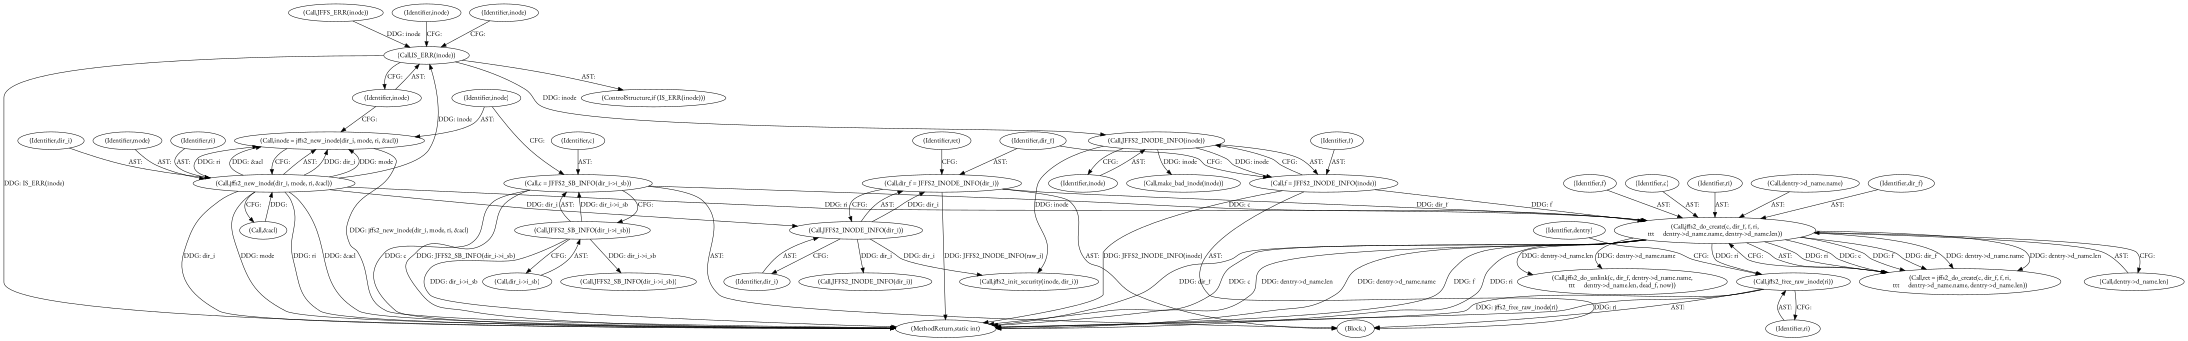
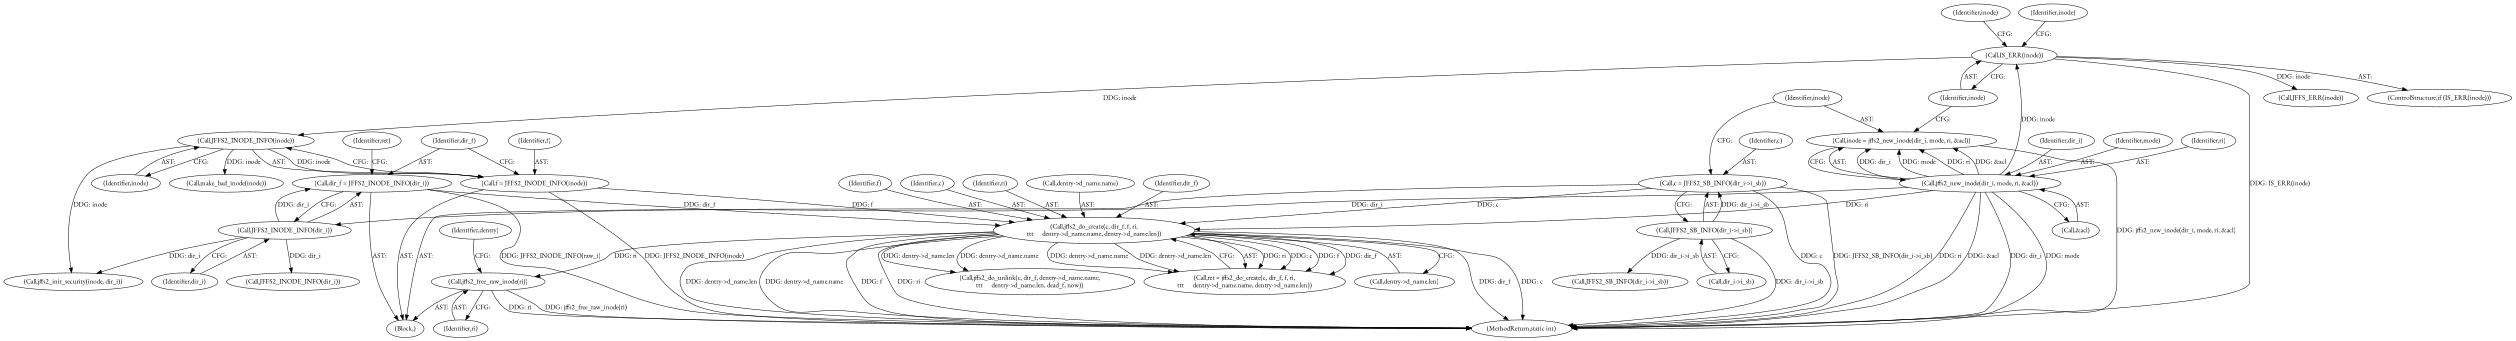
(379, 33) -> (2224, 68)
(280, 205) -> (2084, 205)
